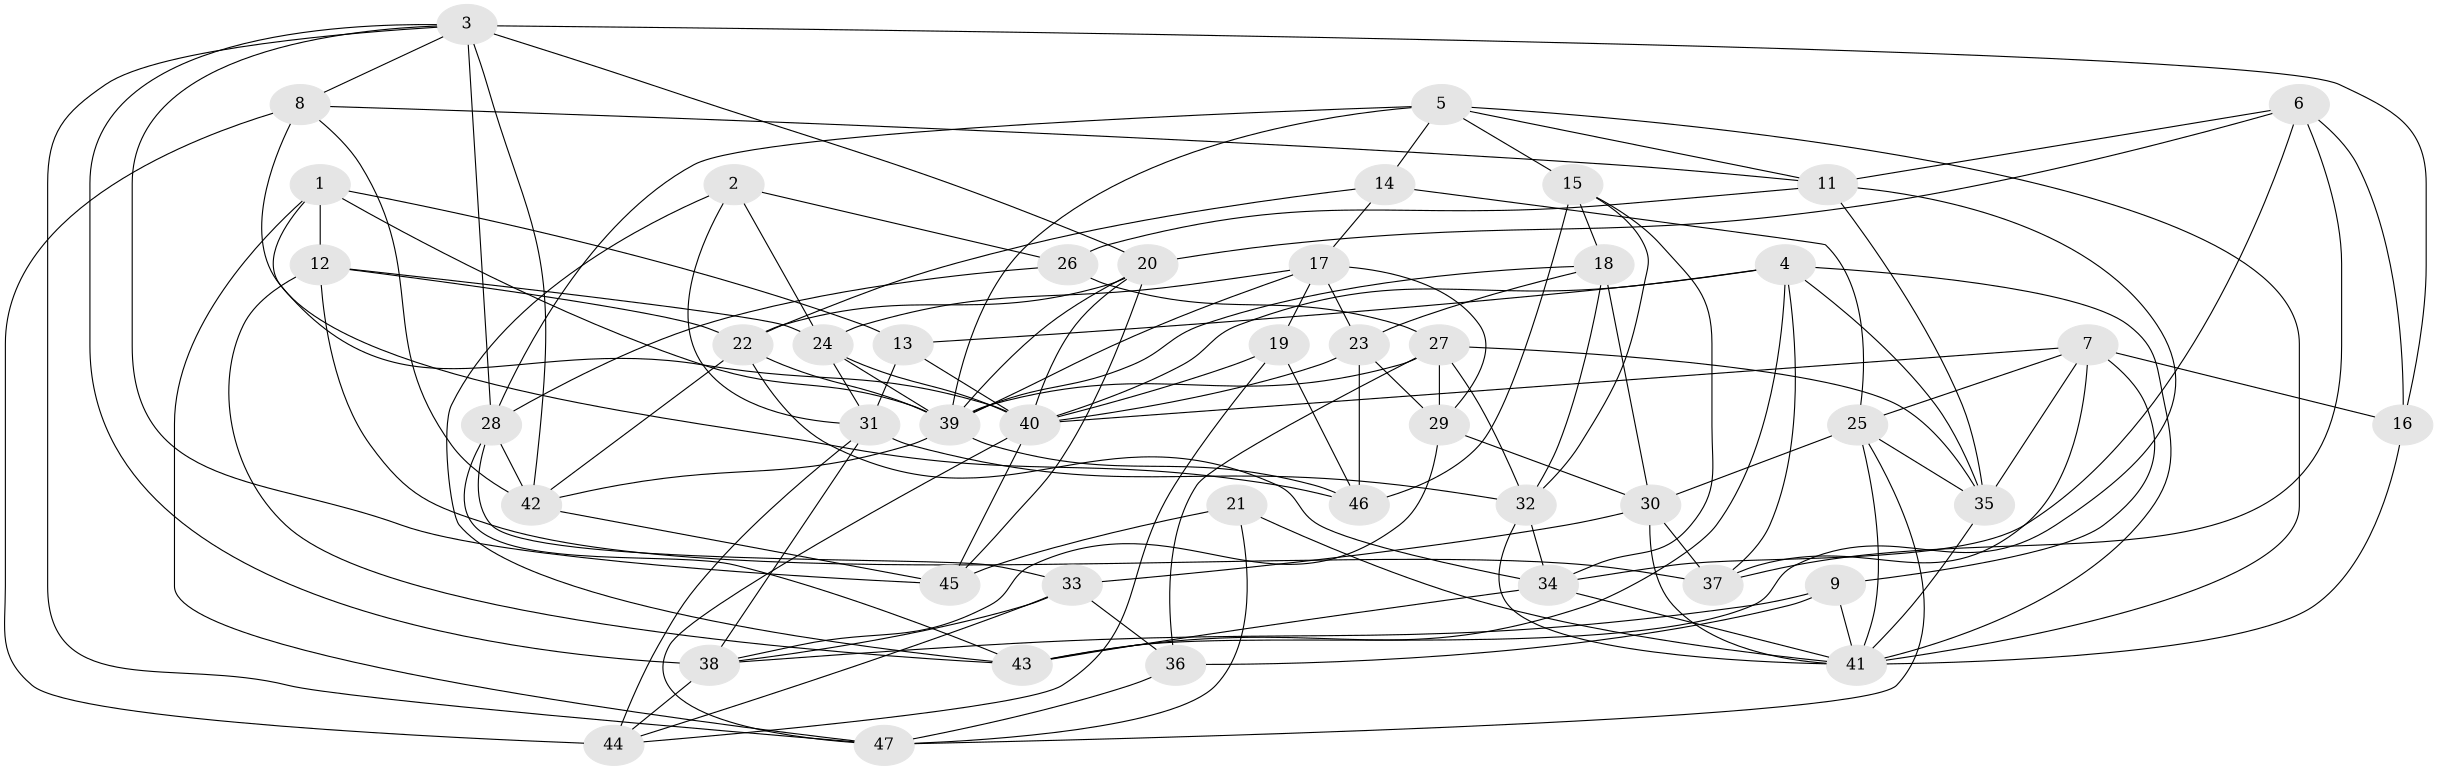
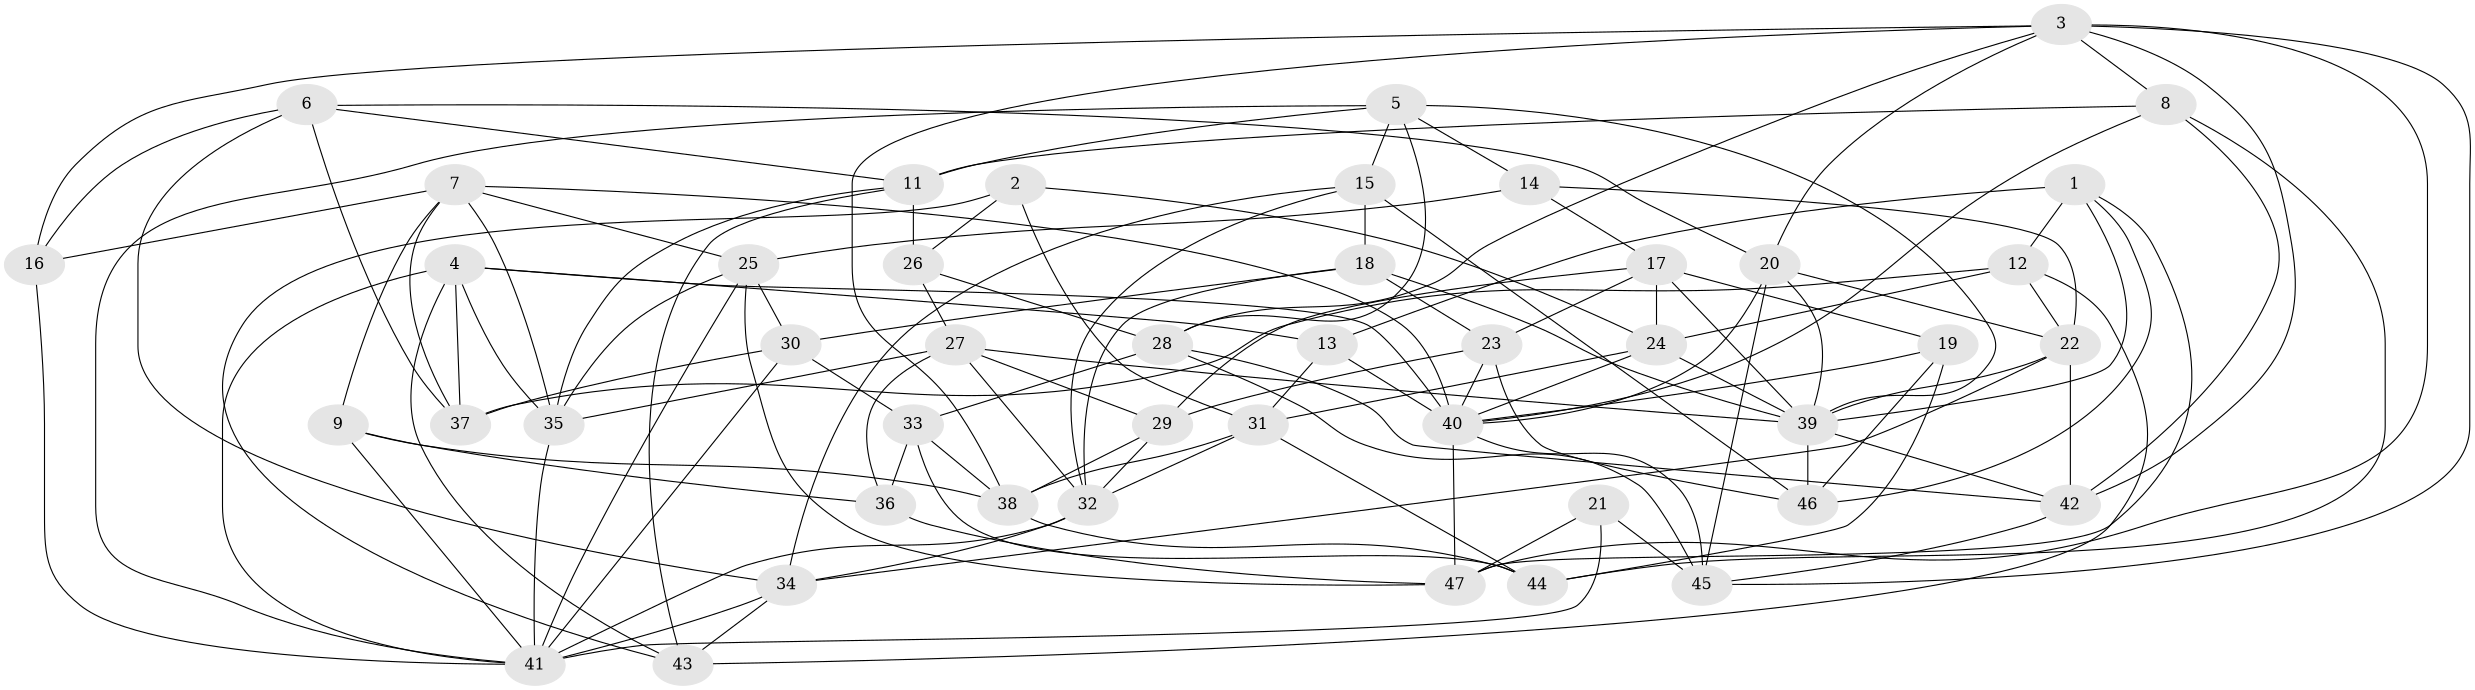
(1541, 464) -> (1119, 472)
(804, 584) -> (1439, 459)
